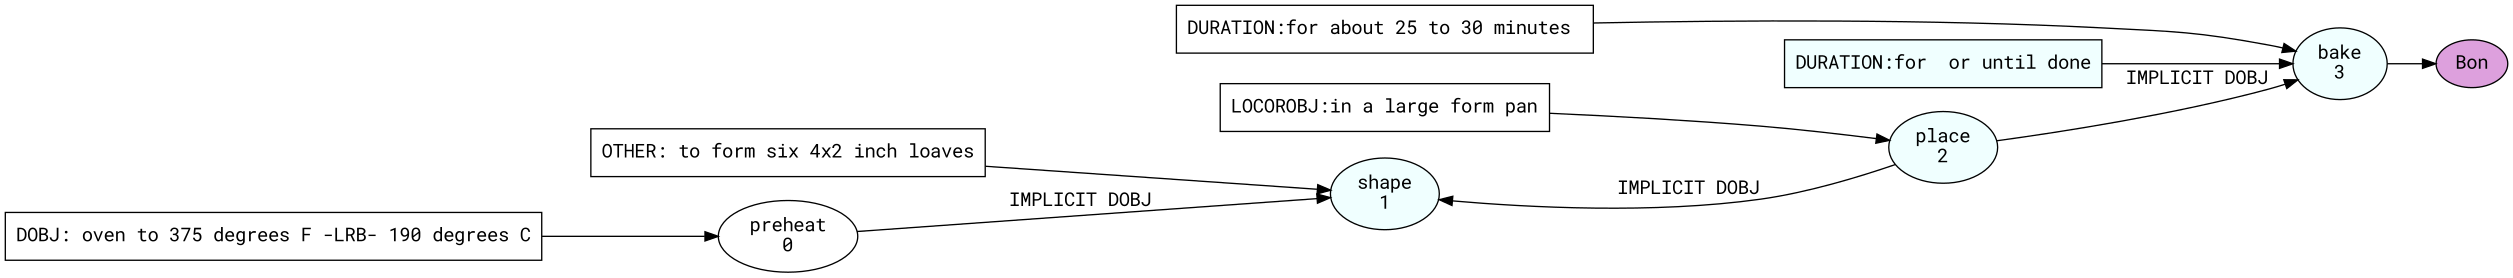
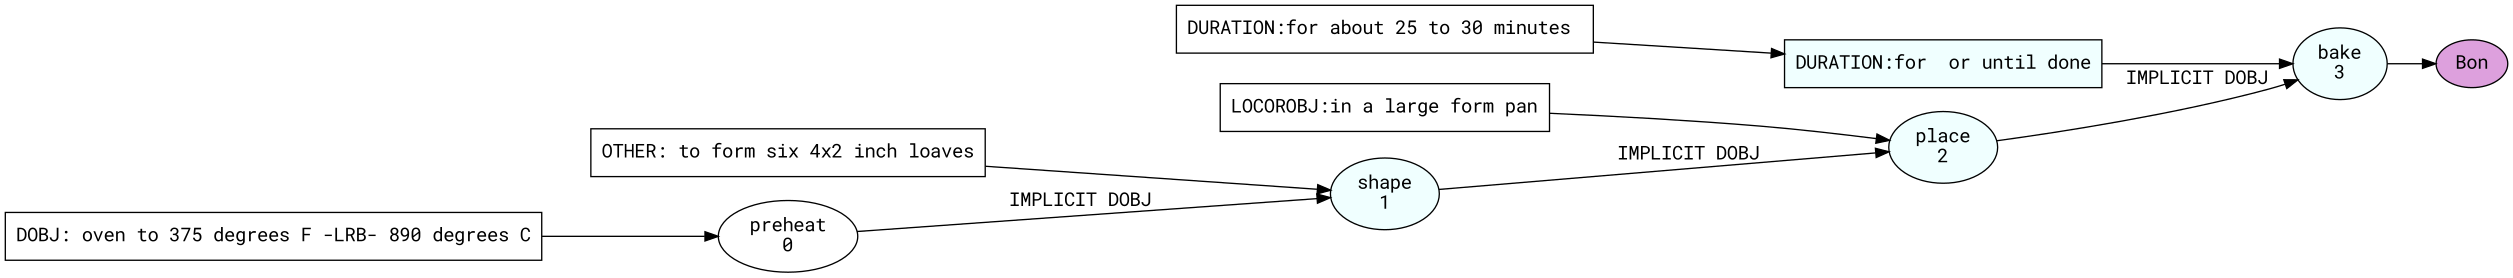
(1939, 22) -> (1682, 48)
(1676, 207) -> (1657, 171)
(274, 236) -> (274, 236)
